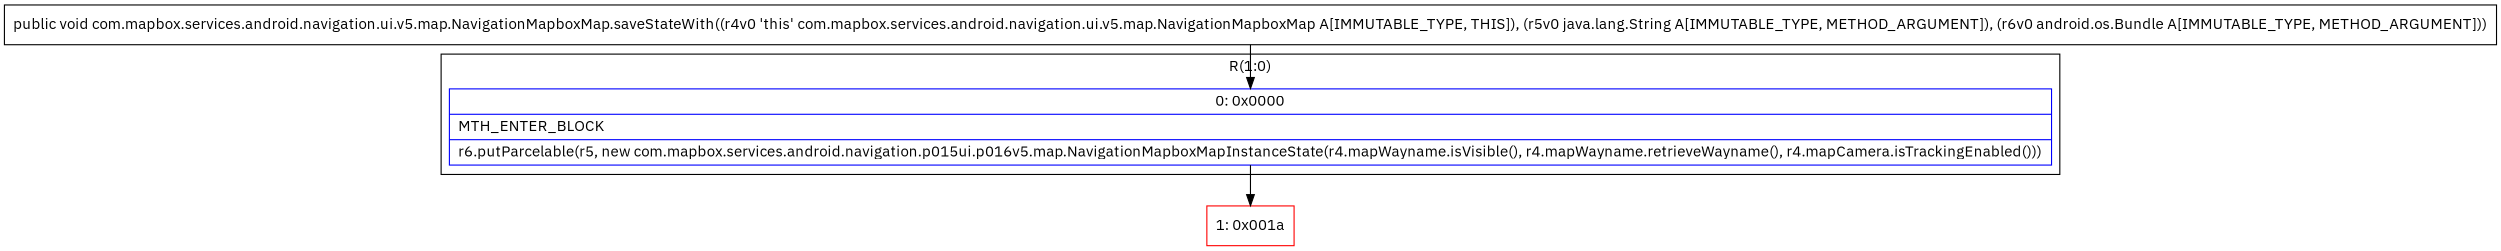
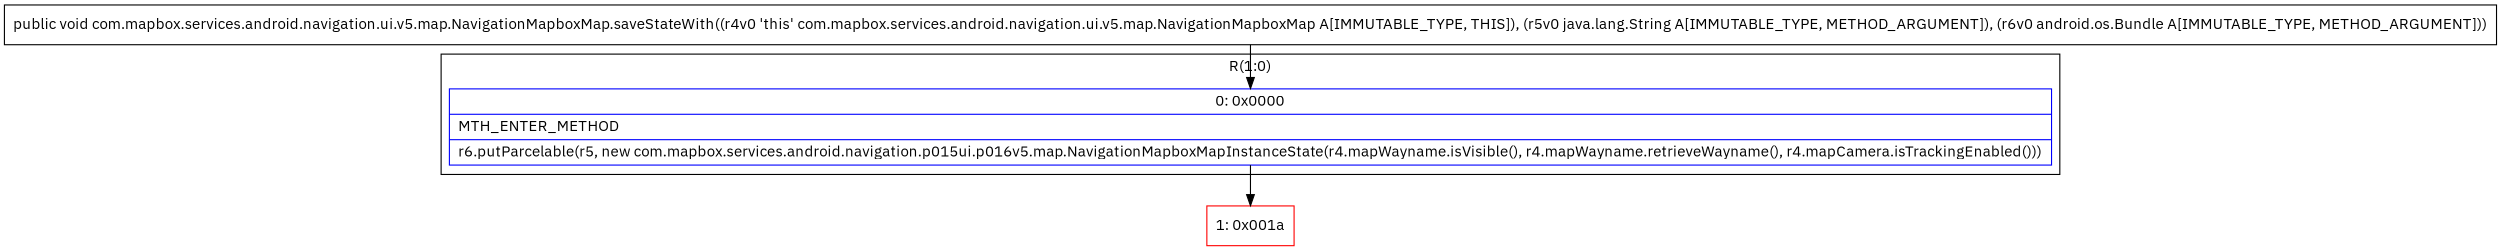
(532, 126) -> (539, 126)
